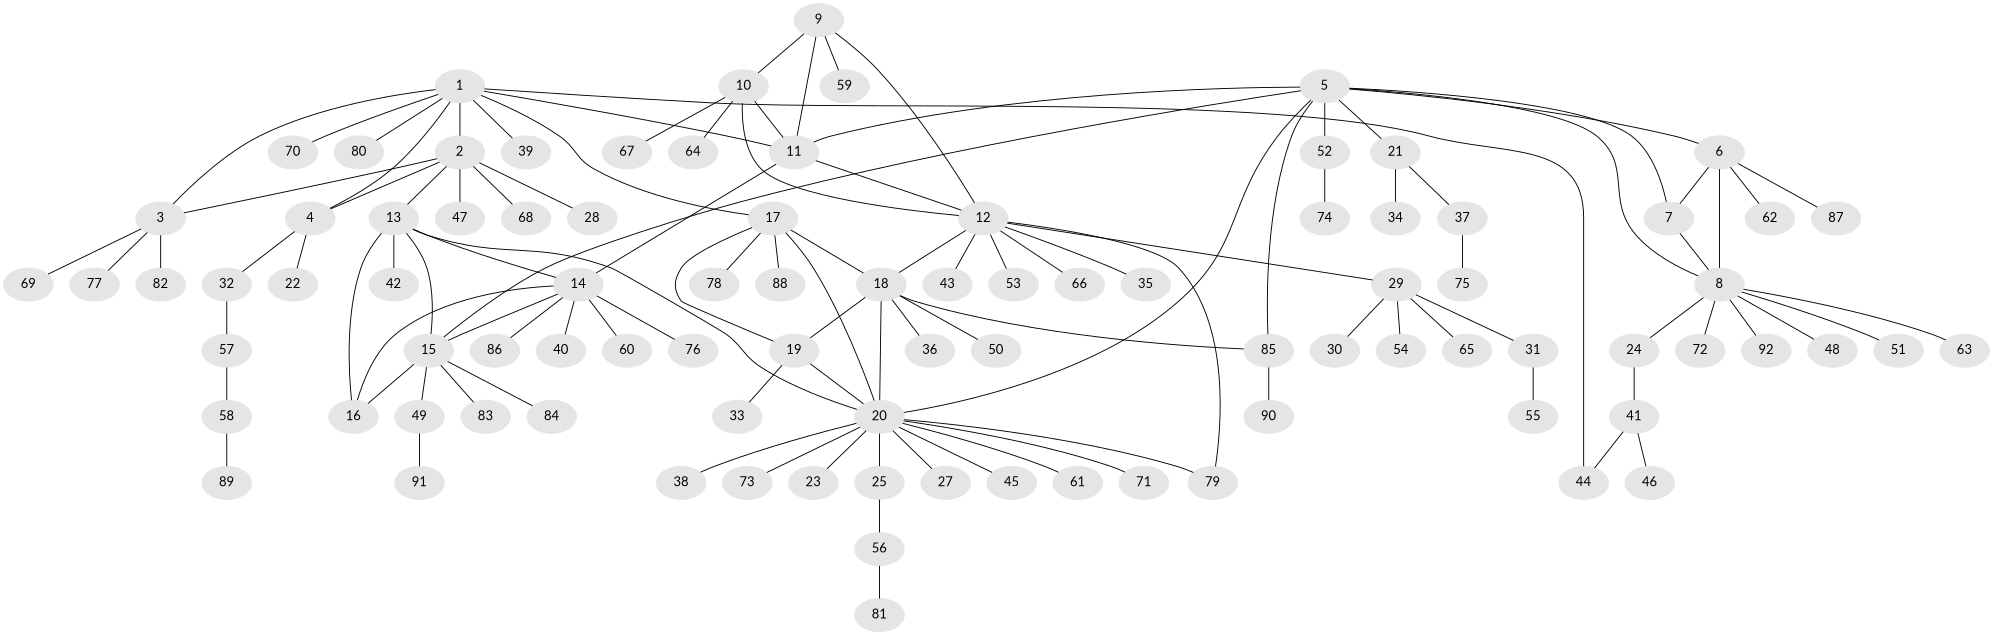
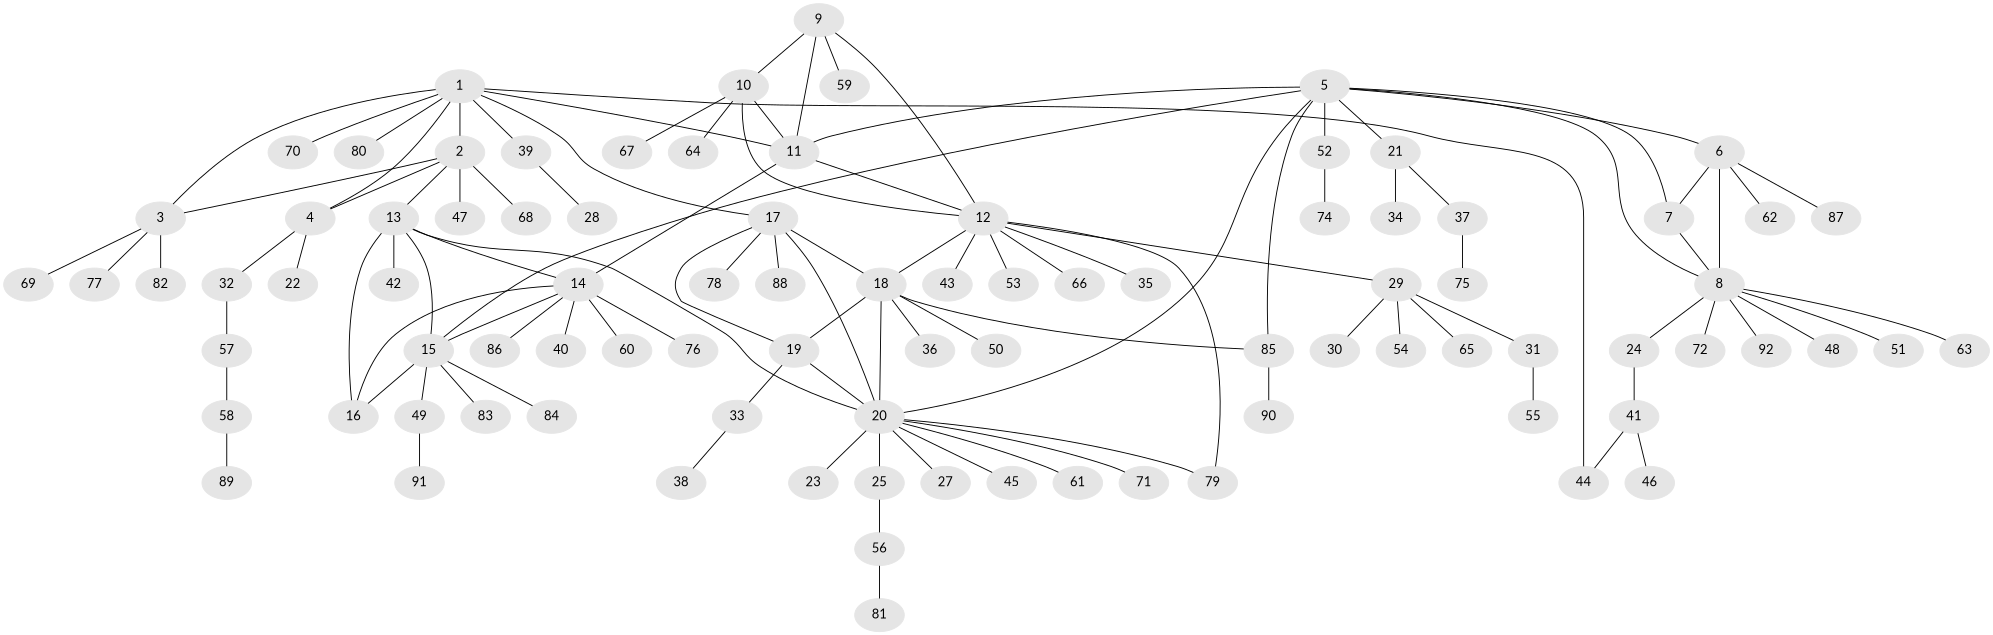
(526, 185) -> (559, 185)
(778, 445) -> (709, 450)
(747, 483) -> none
